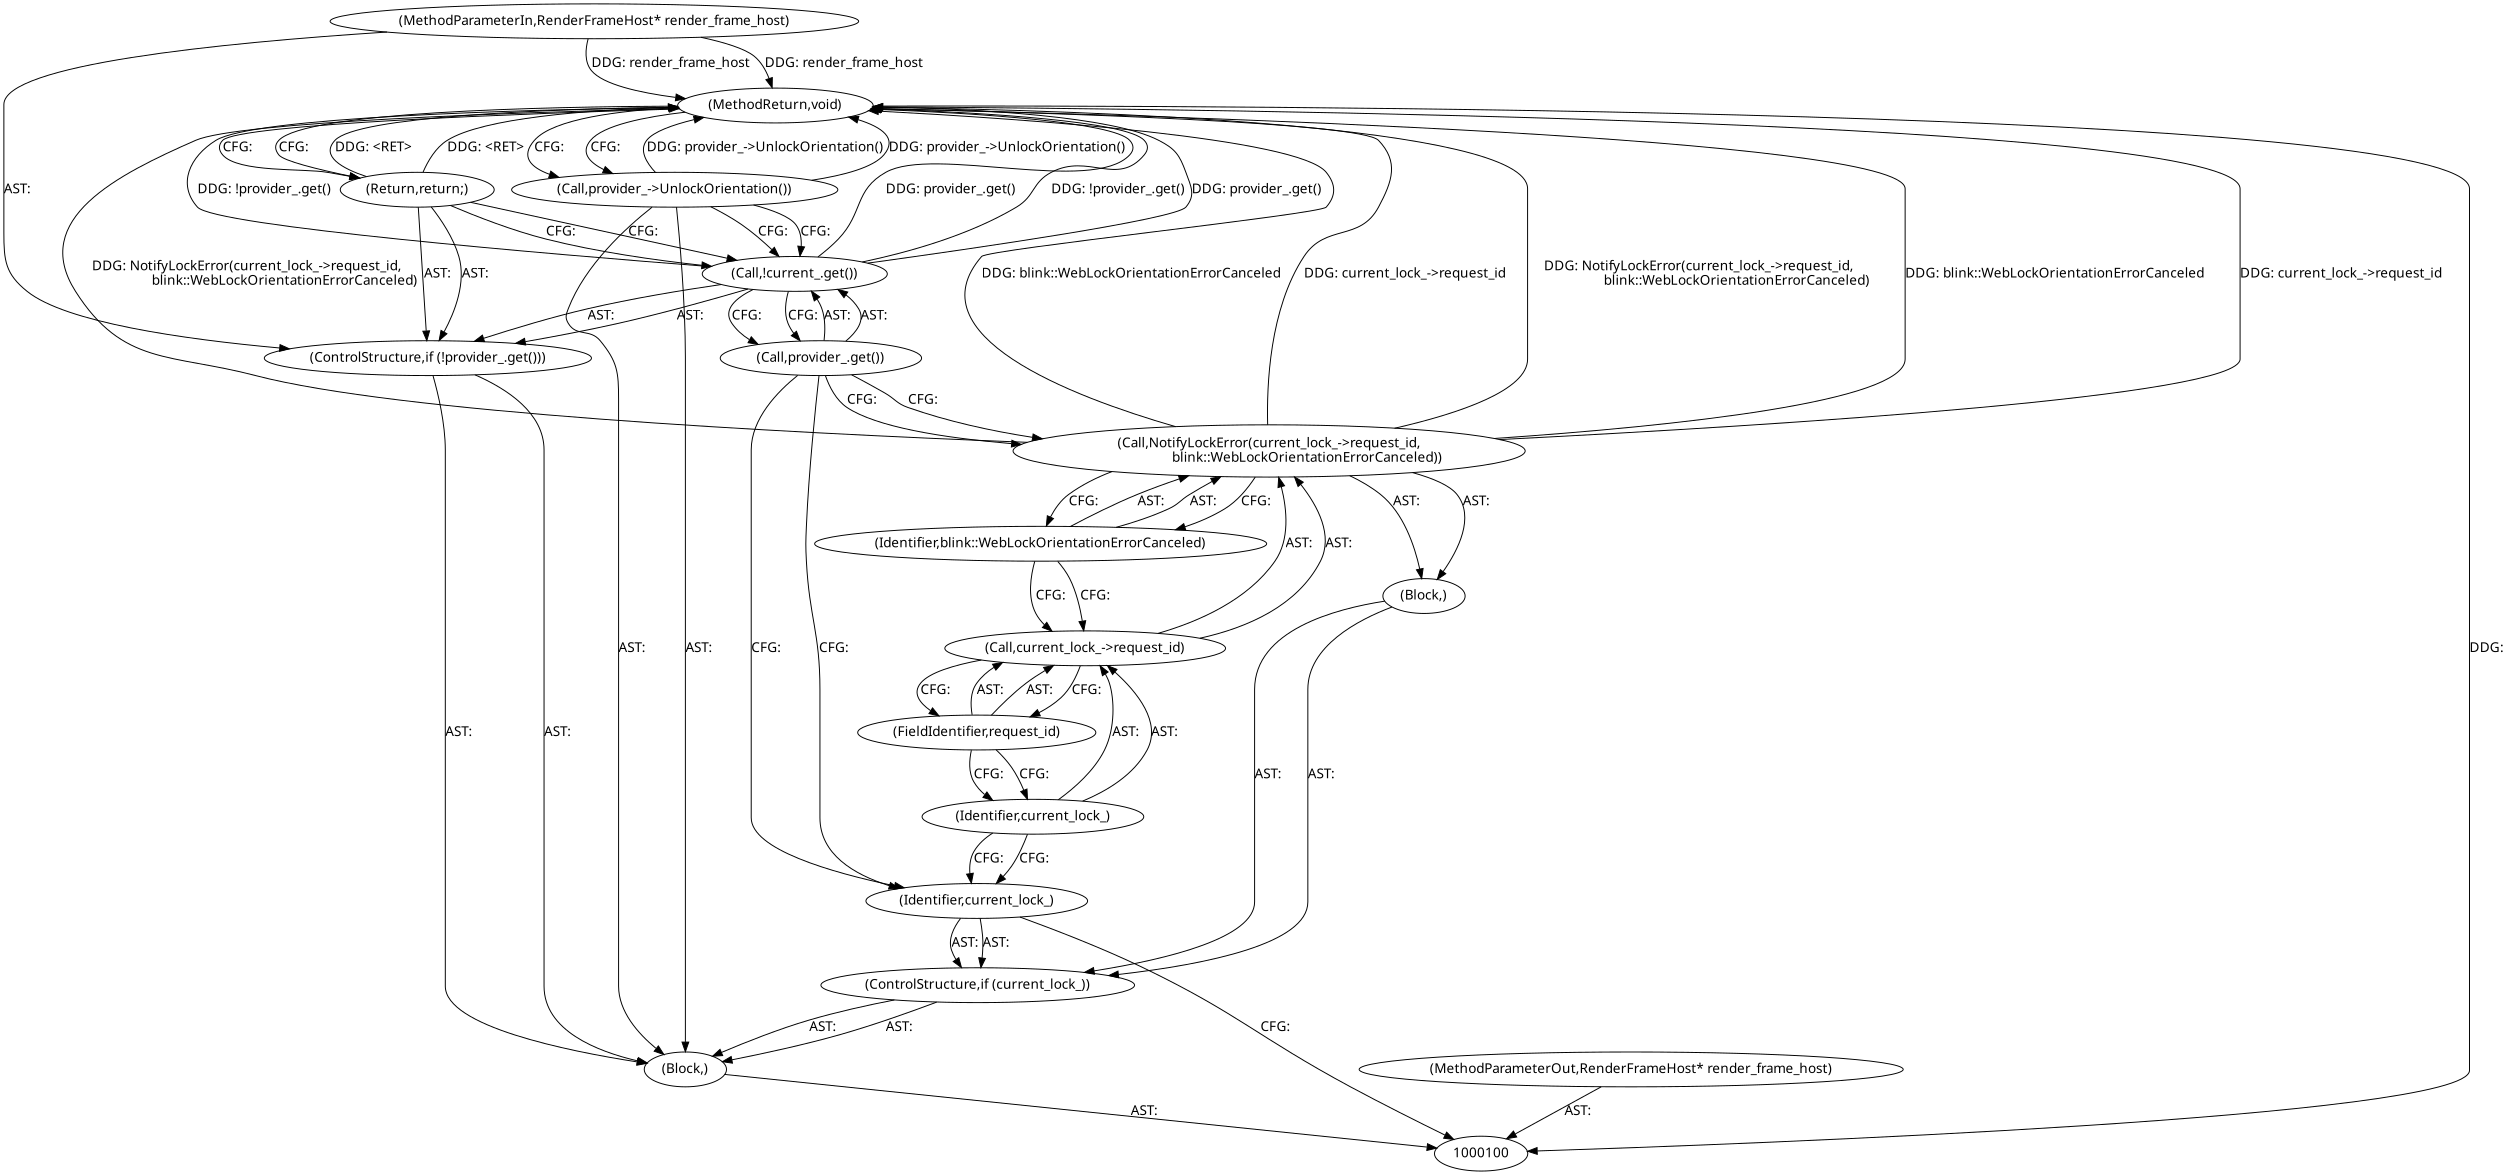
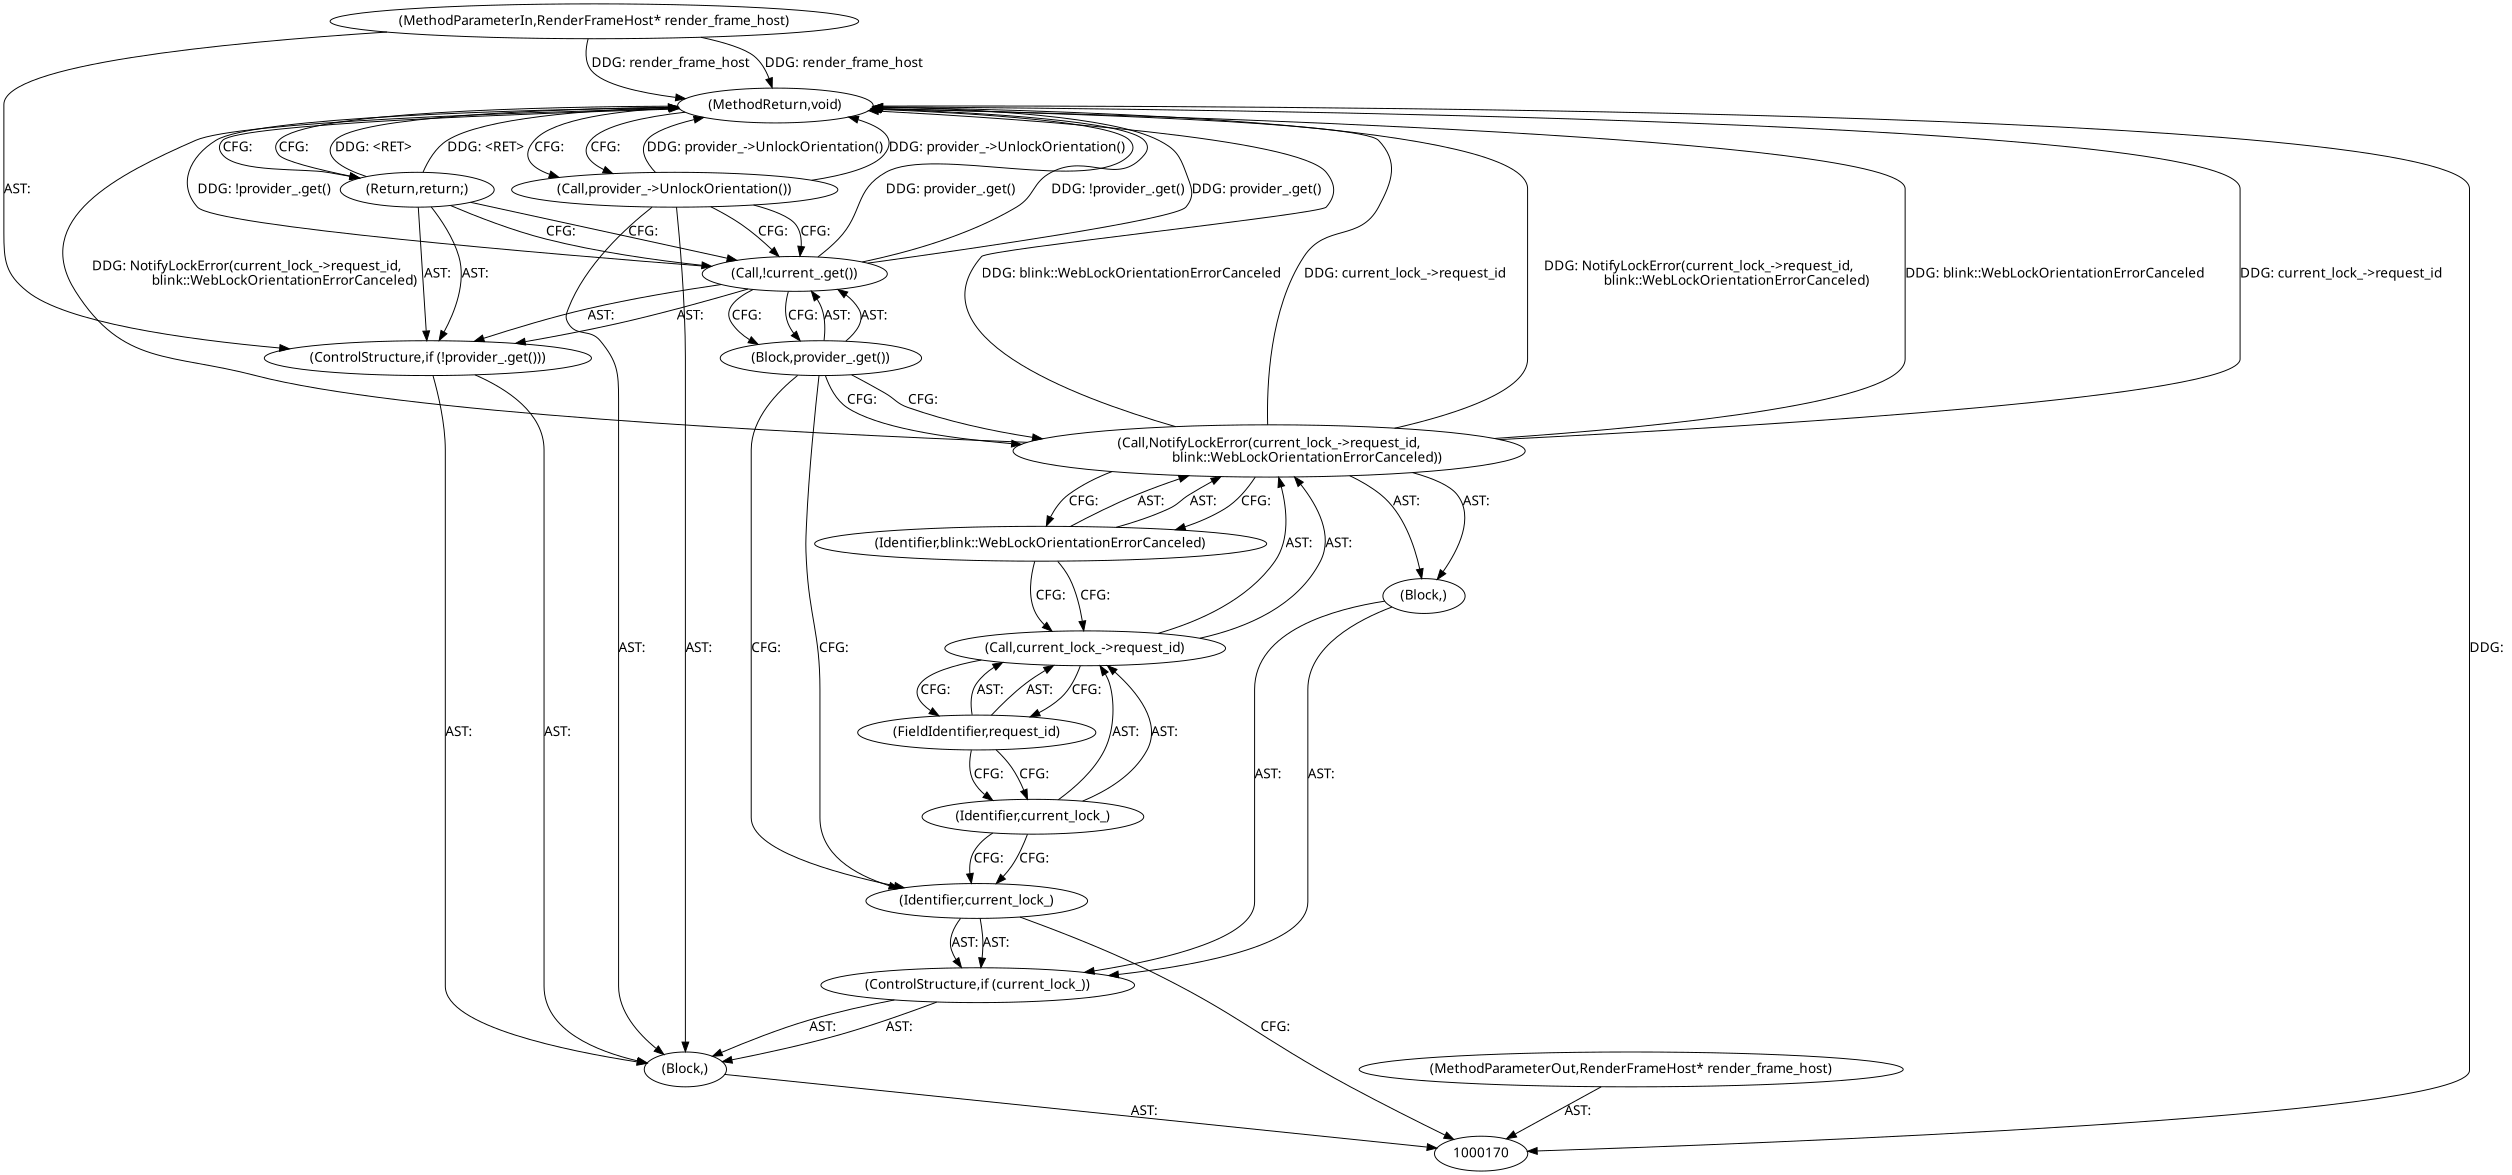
(821, 358) -> (821, 358)
(1481, 1154) -> (1481, 1154)
